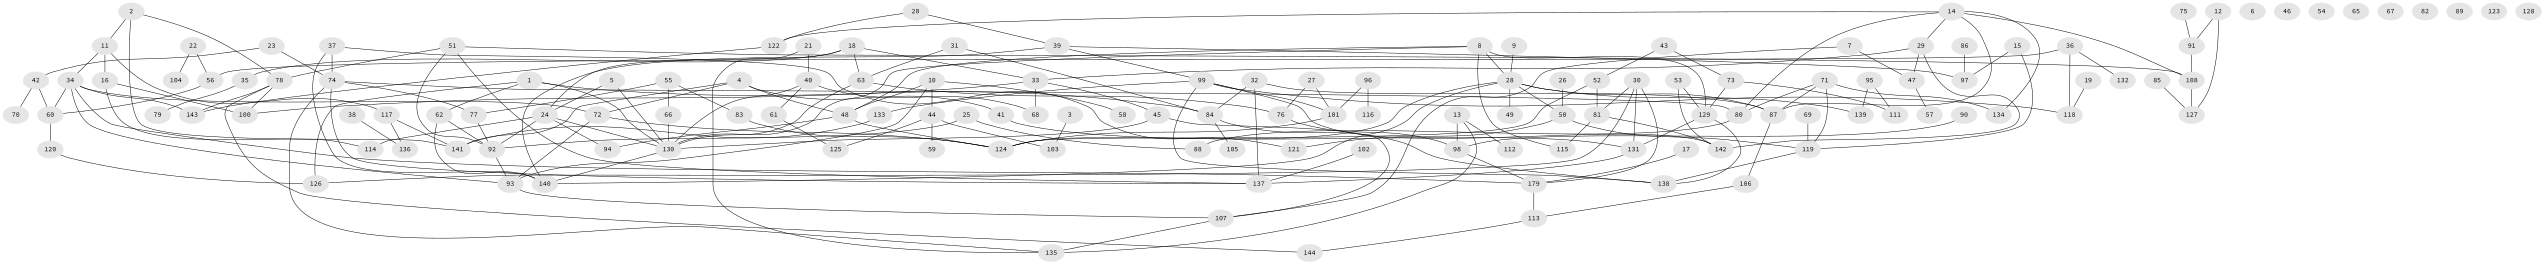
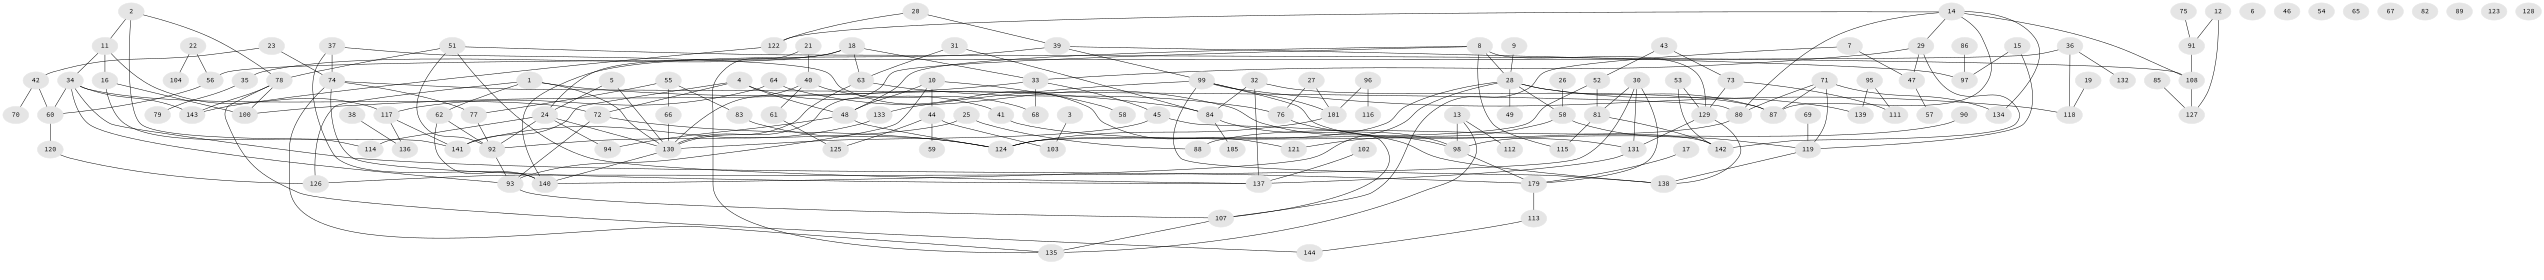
none -> (774, 81)
(1746, 184) -> none
